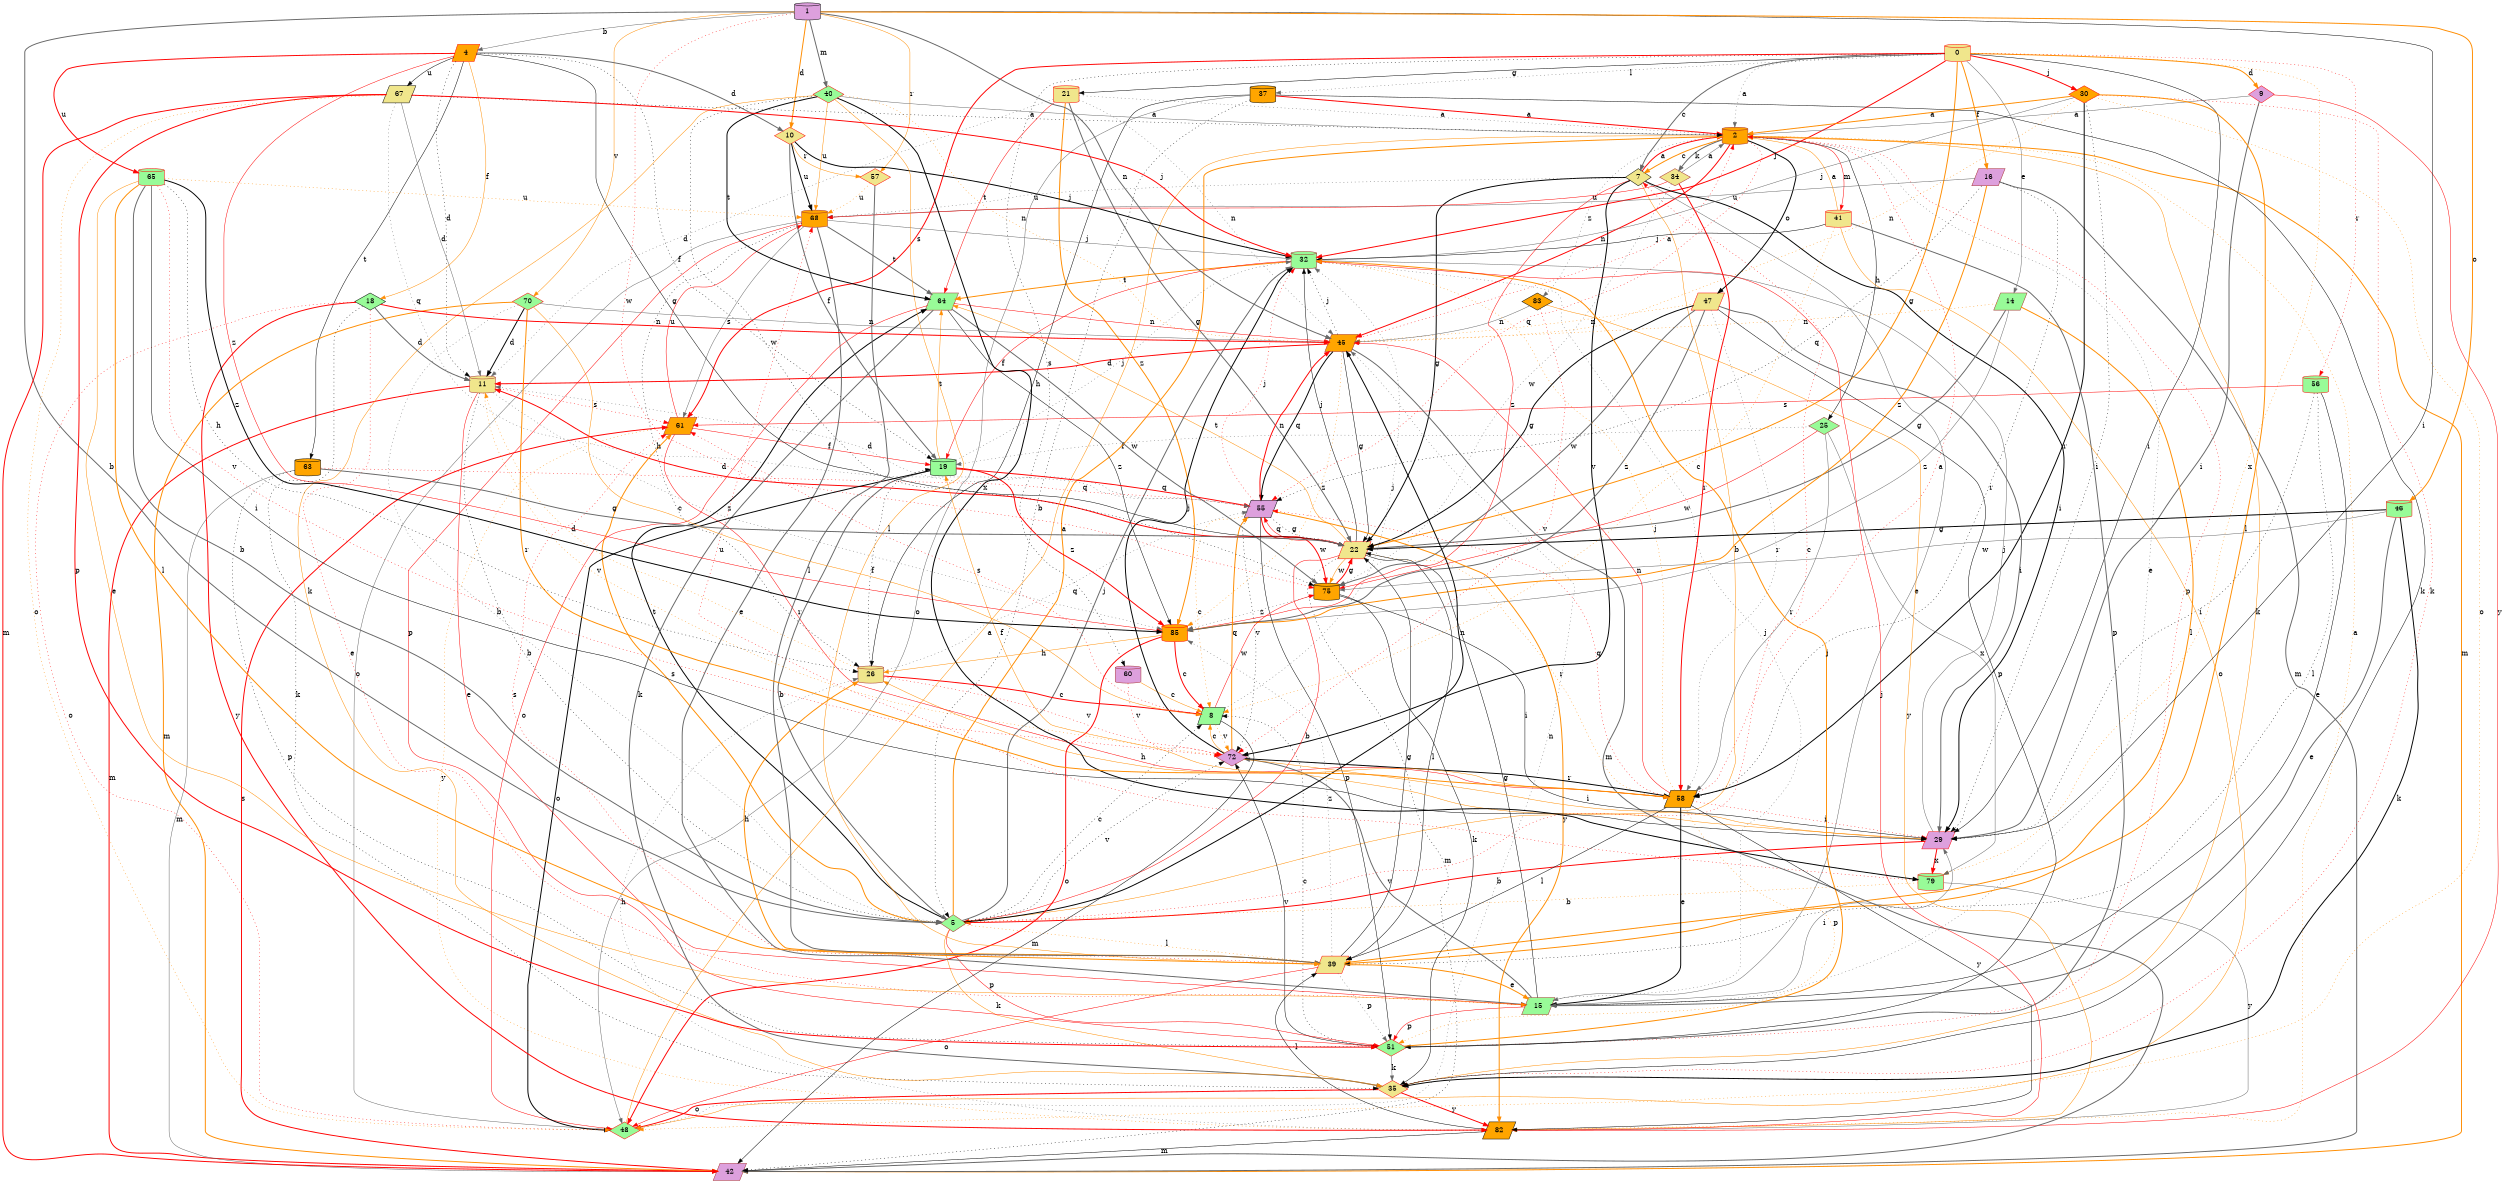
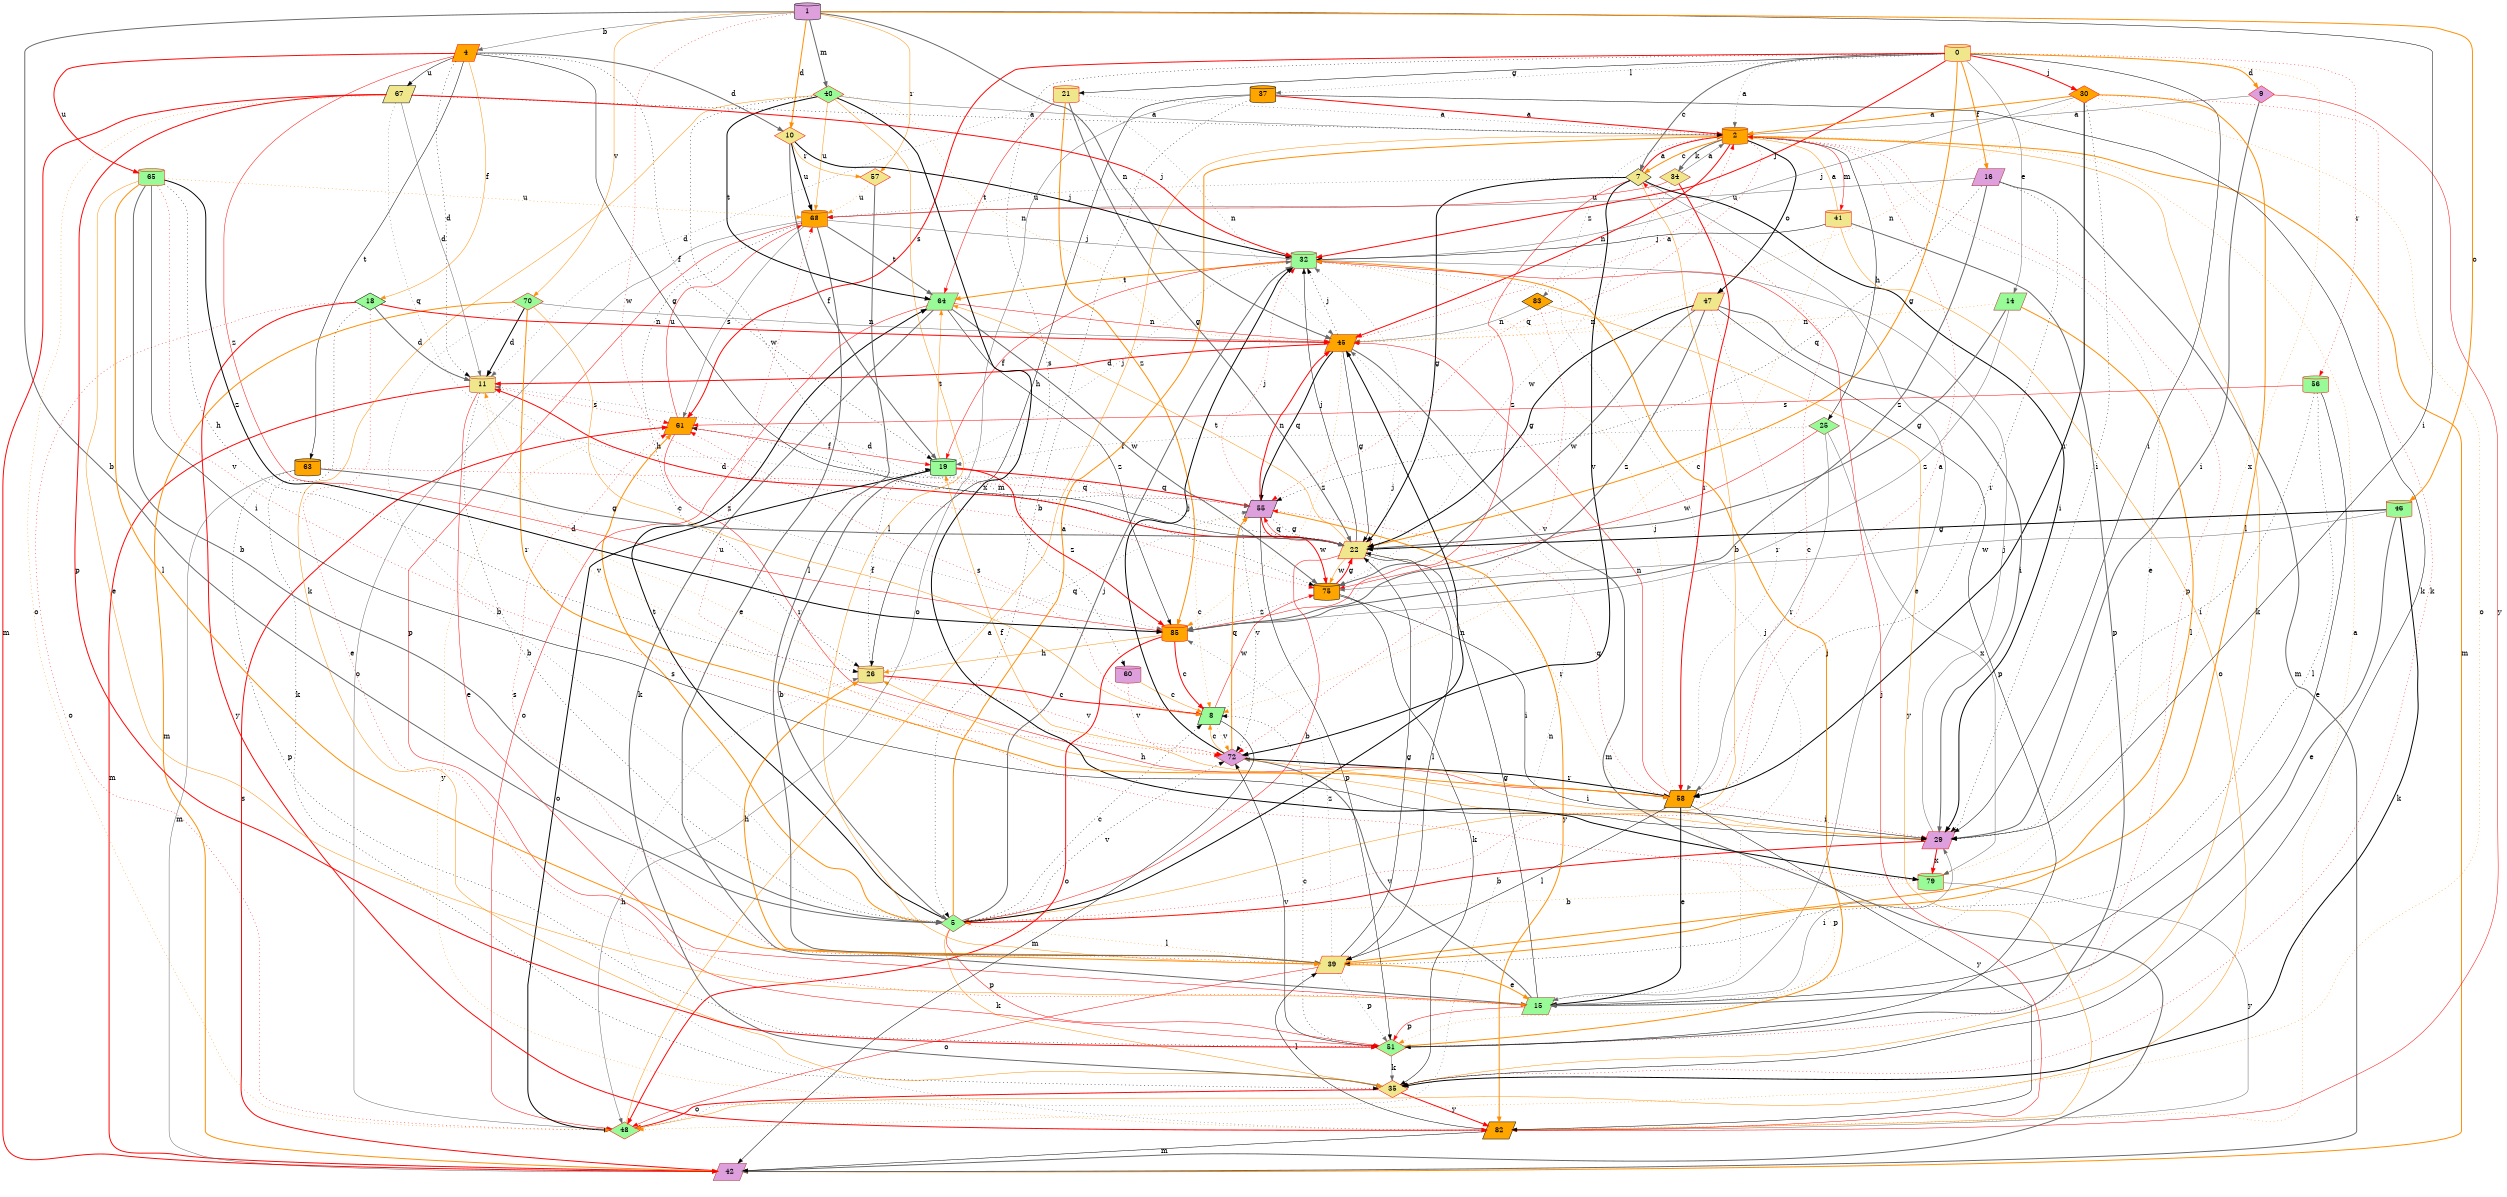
(1715, 560) -> (1715, 560)
(1327, 1115) -> (1052, 500)
